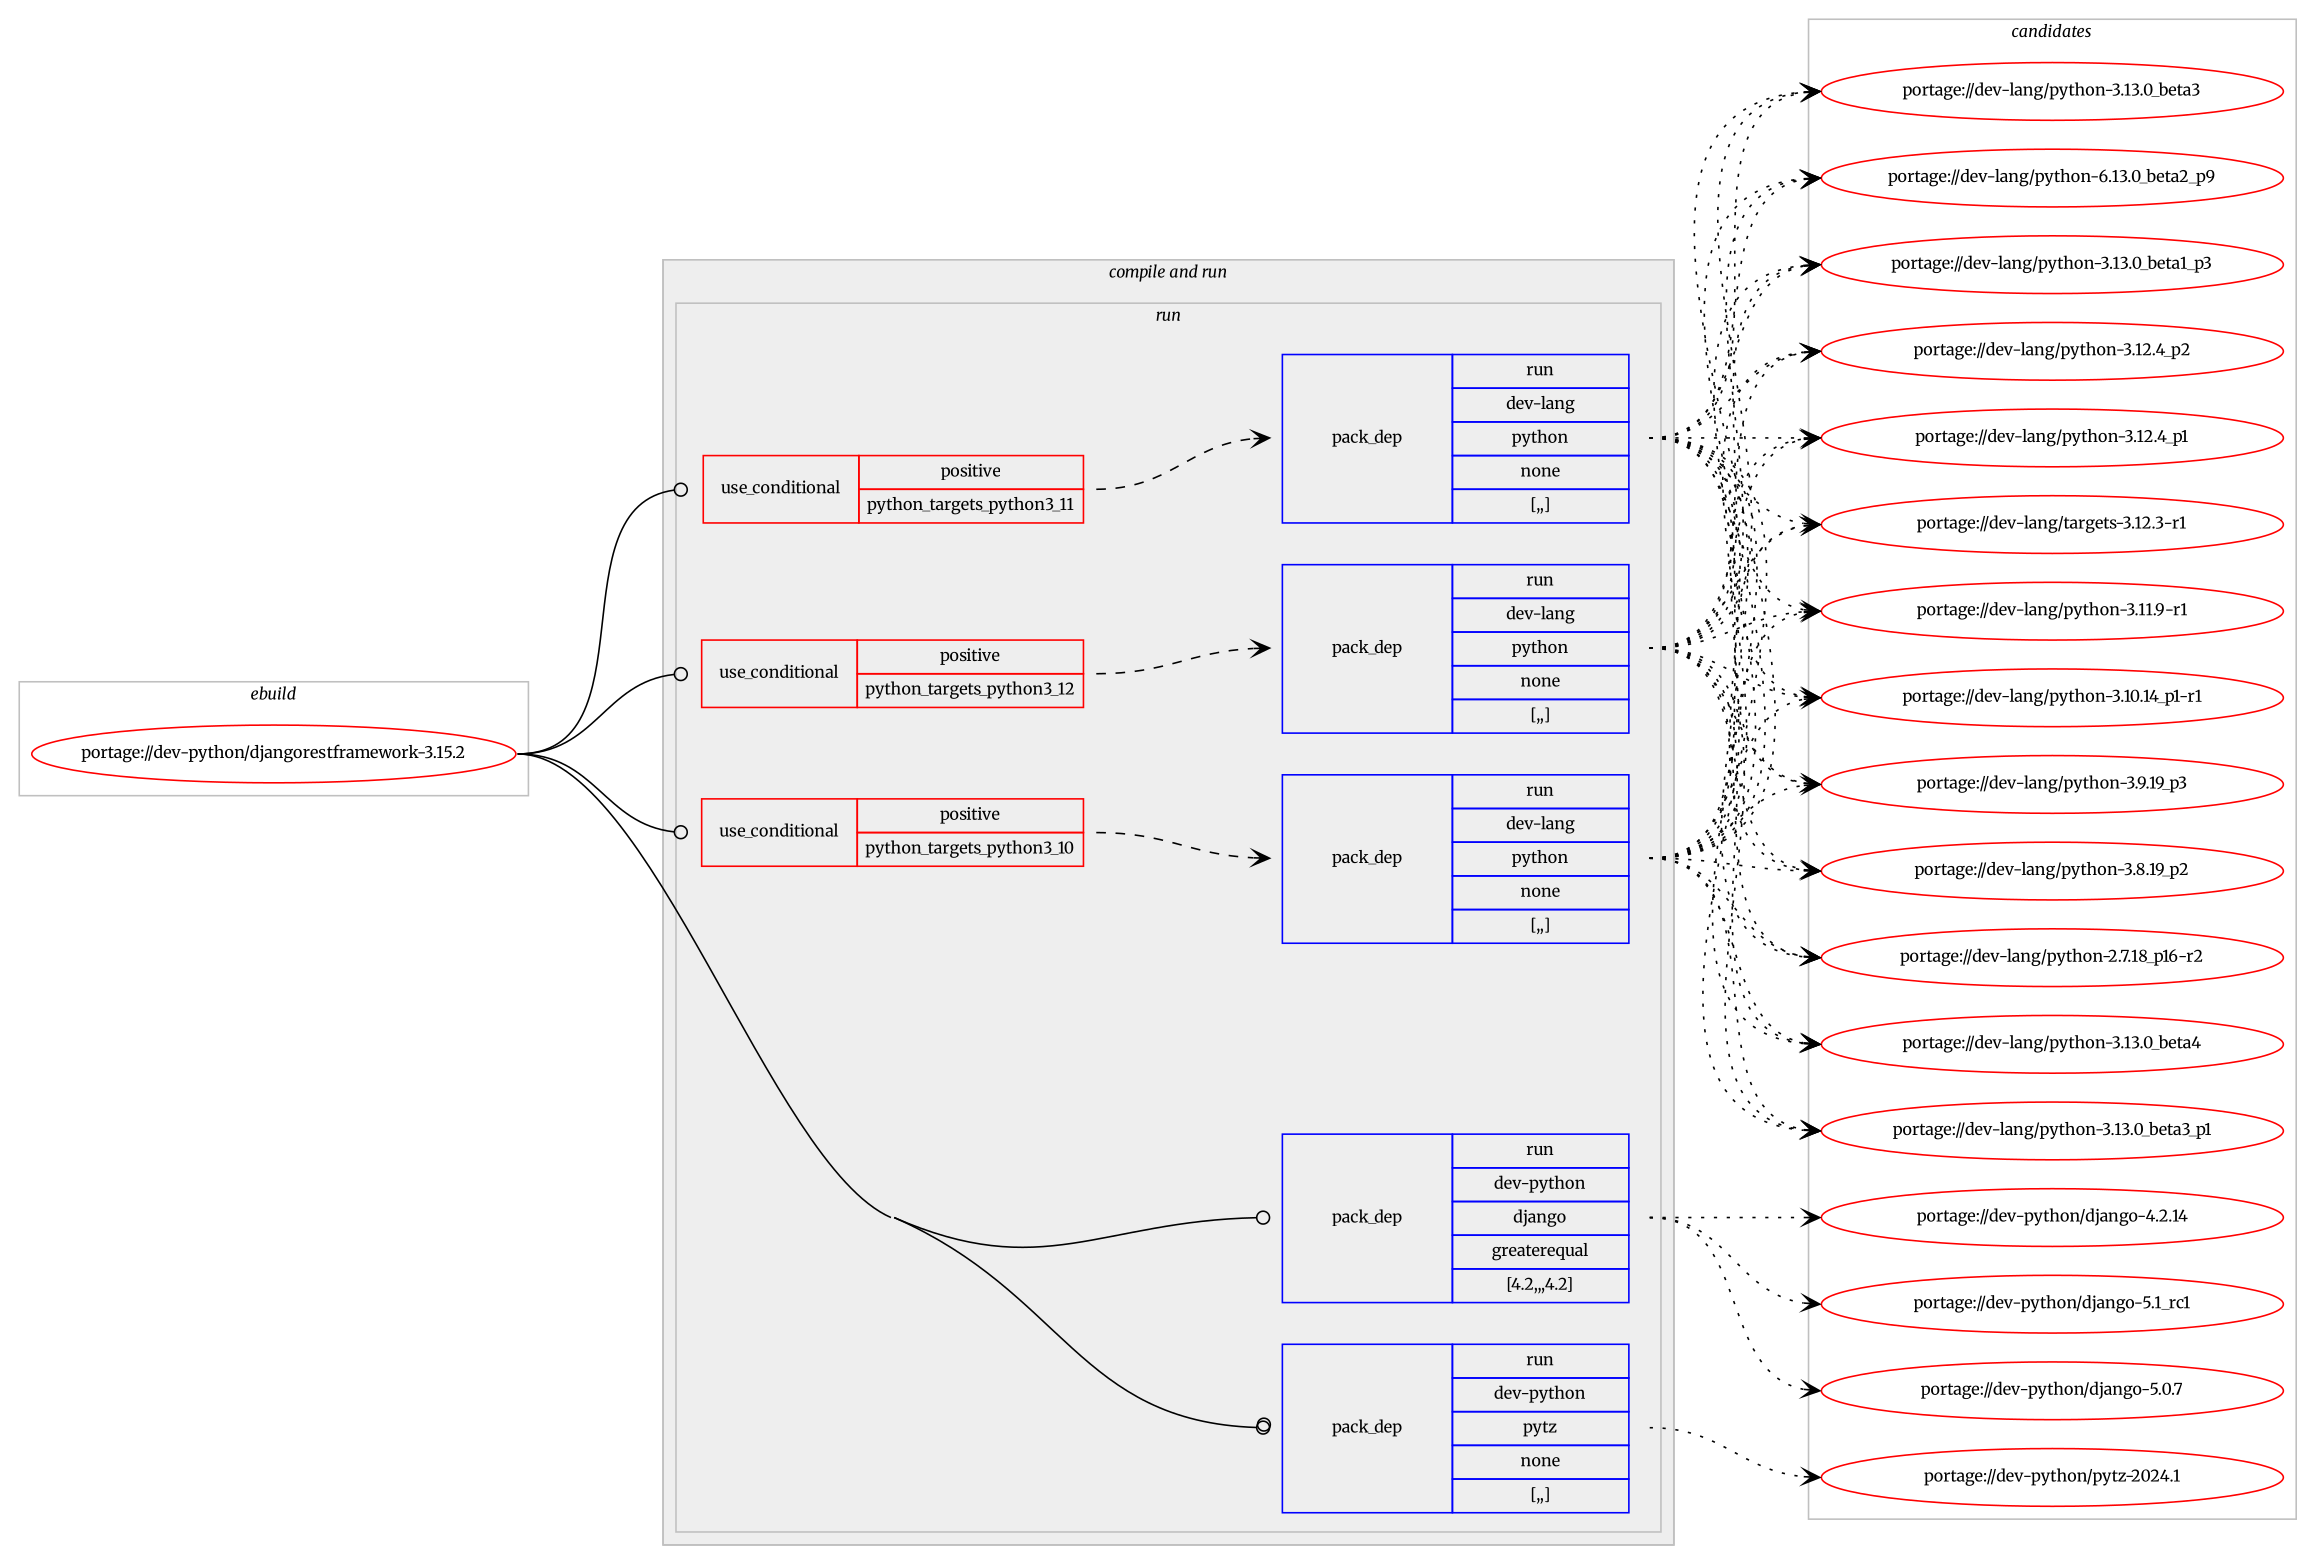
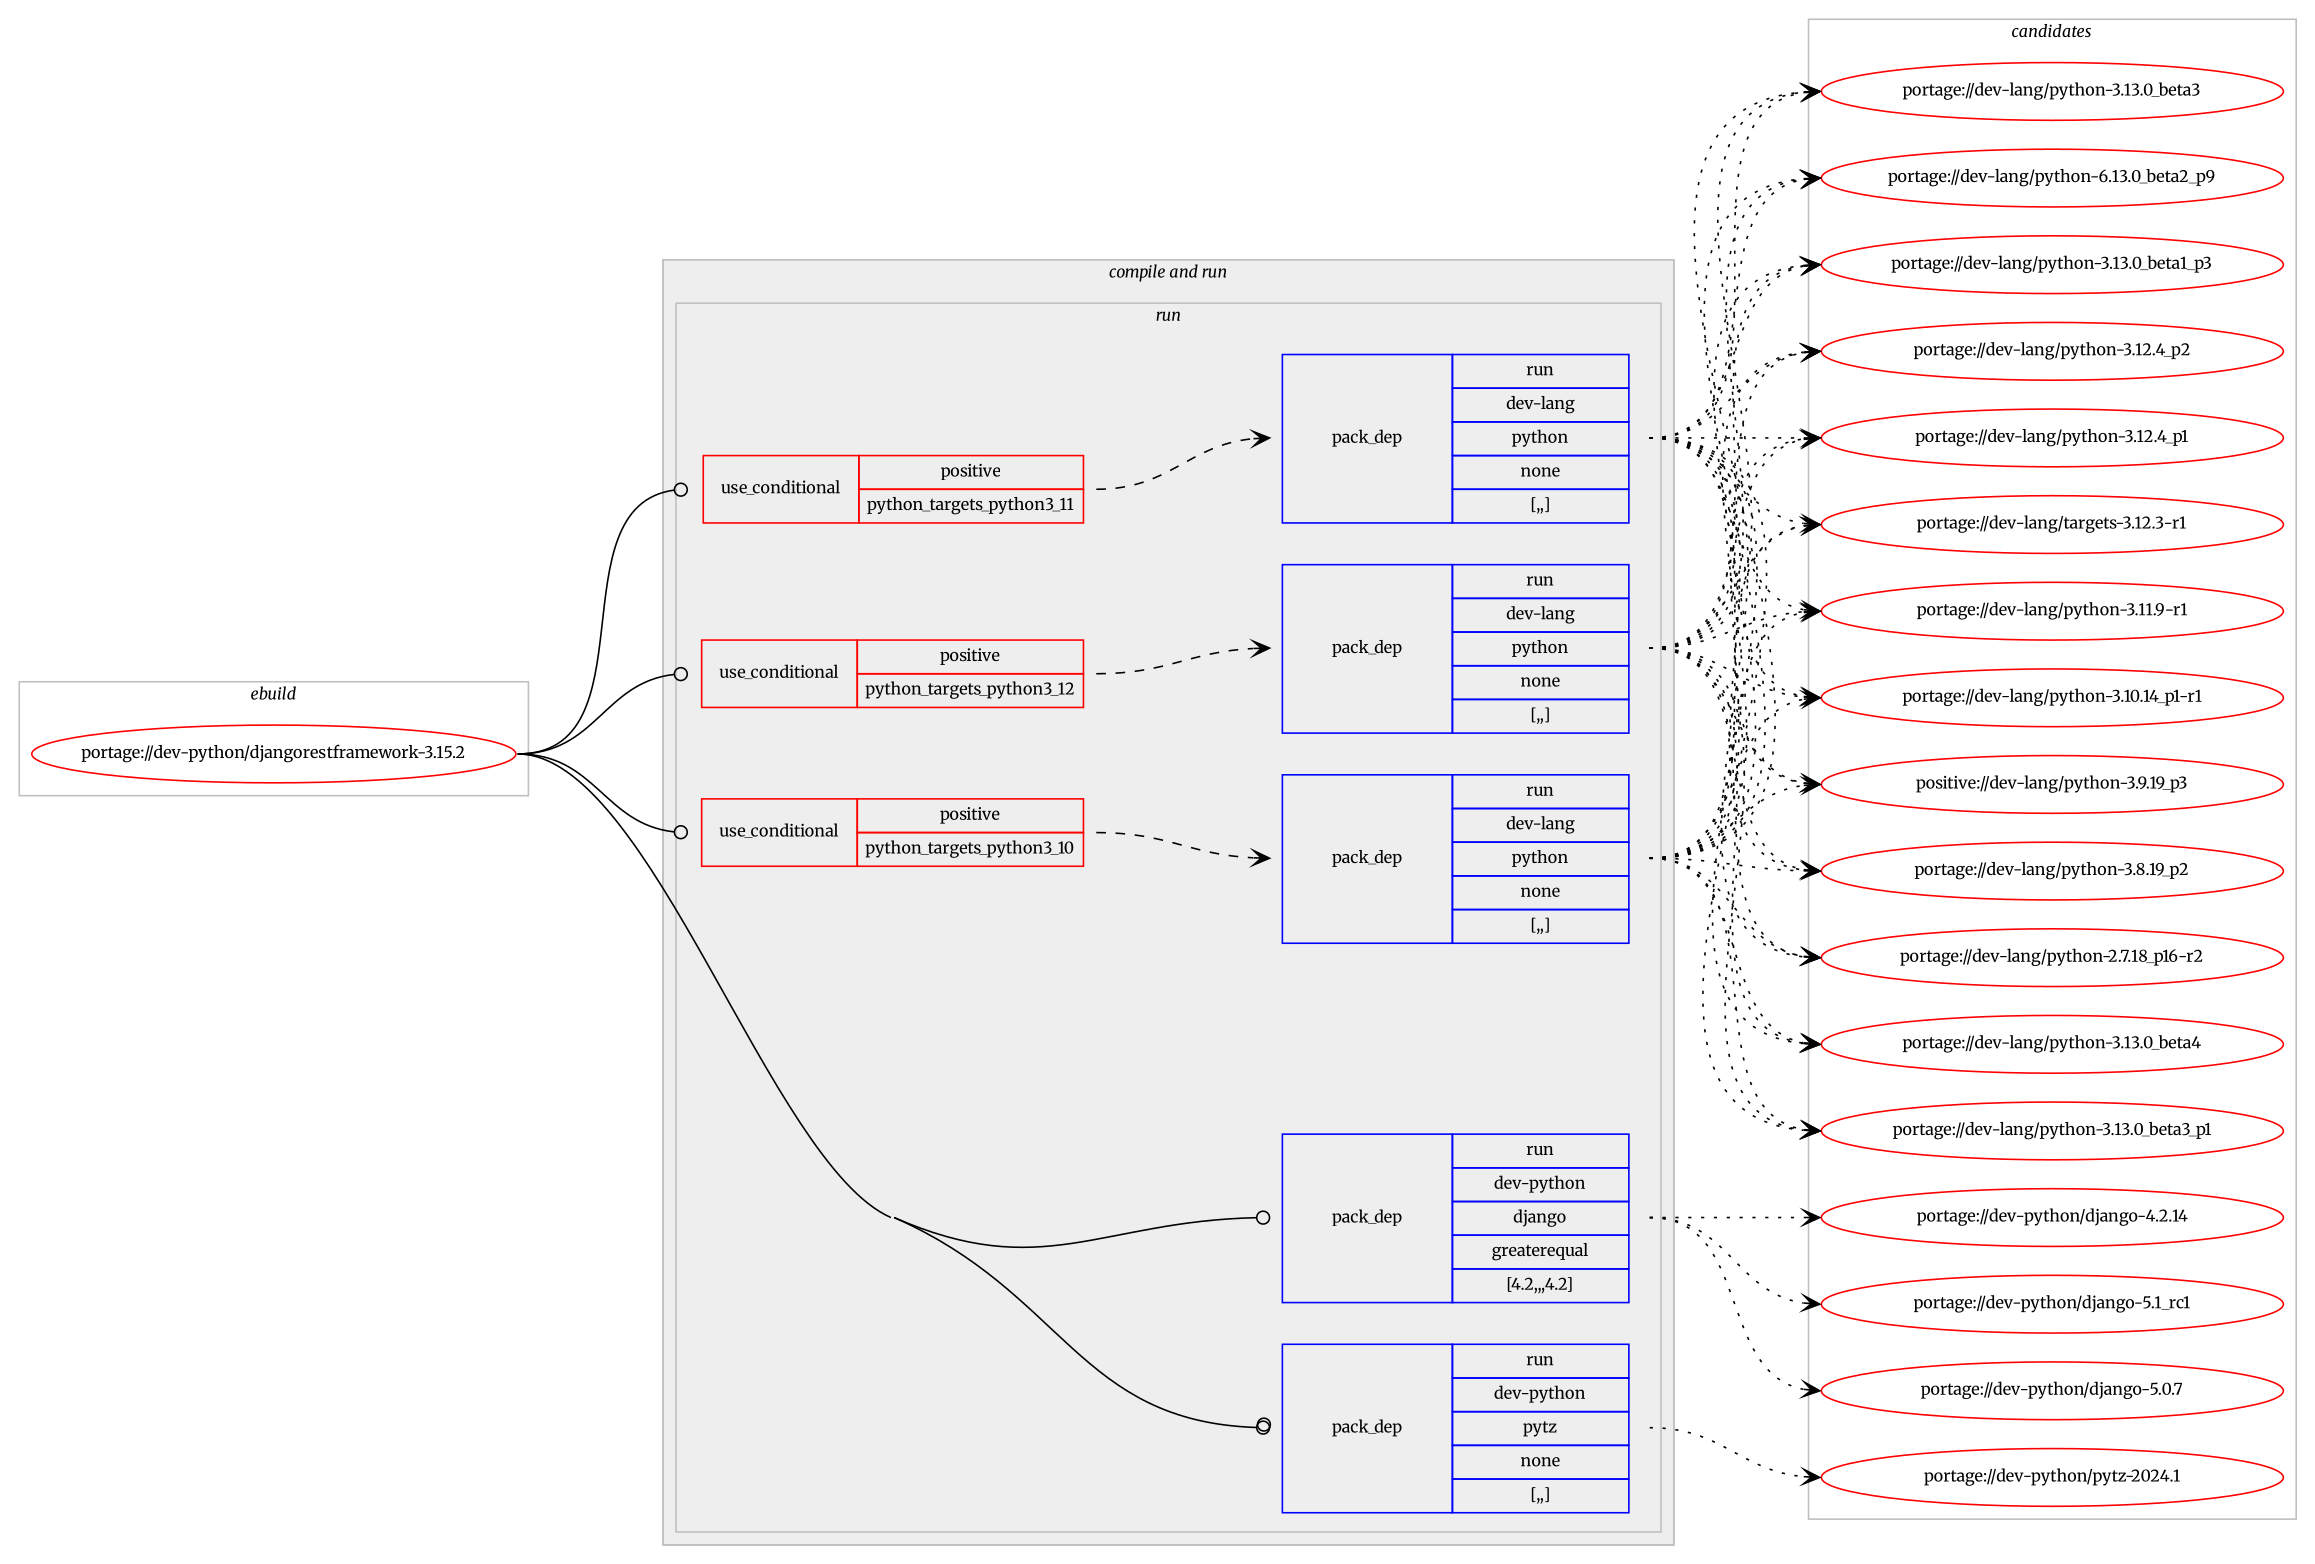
(2052, 784) -> (2052, 784)
